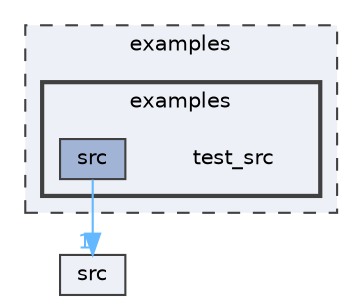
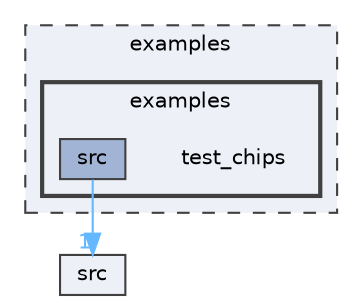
(234, 159) -> (234, 159)
